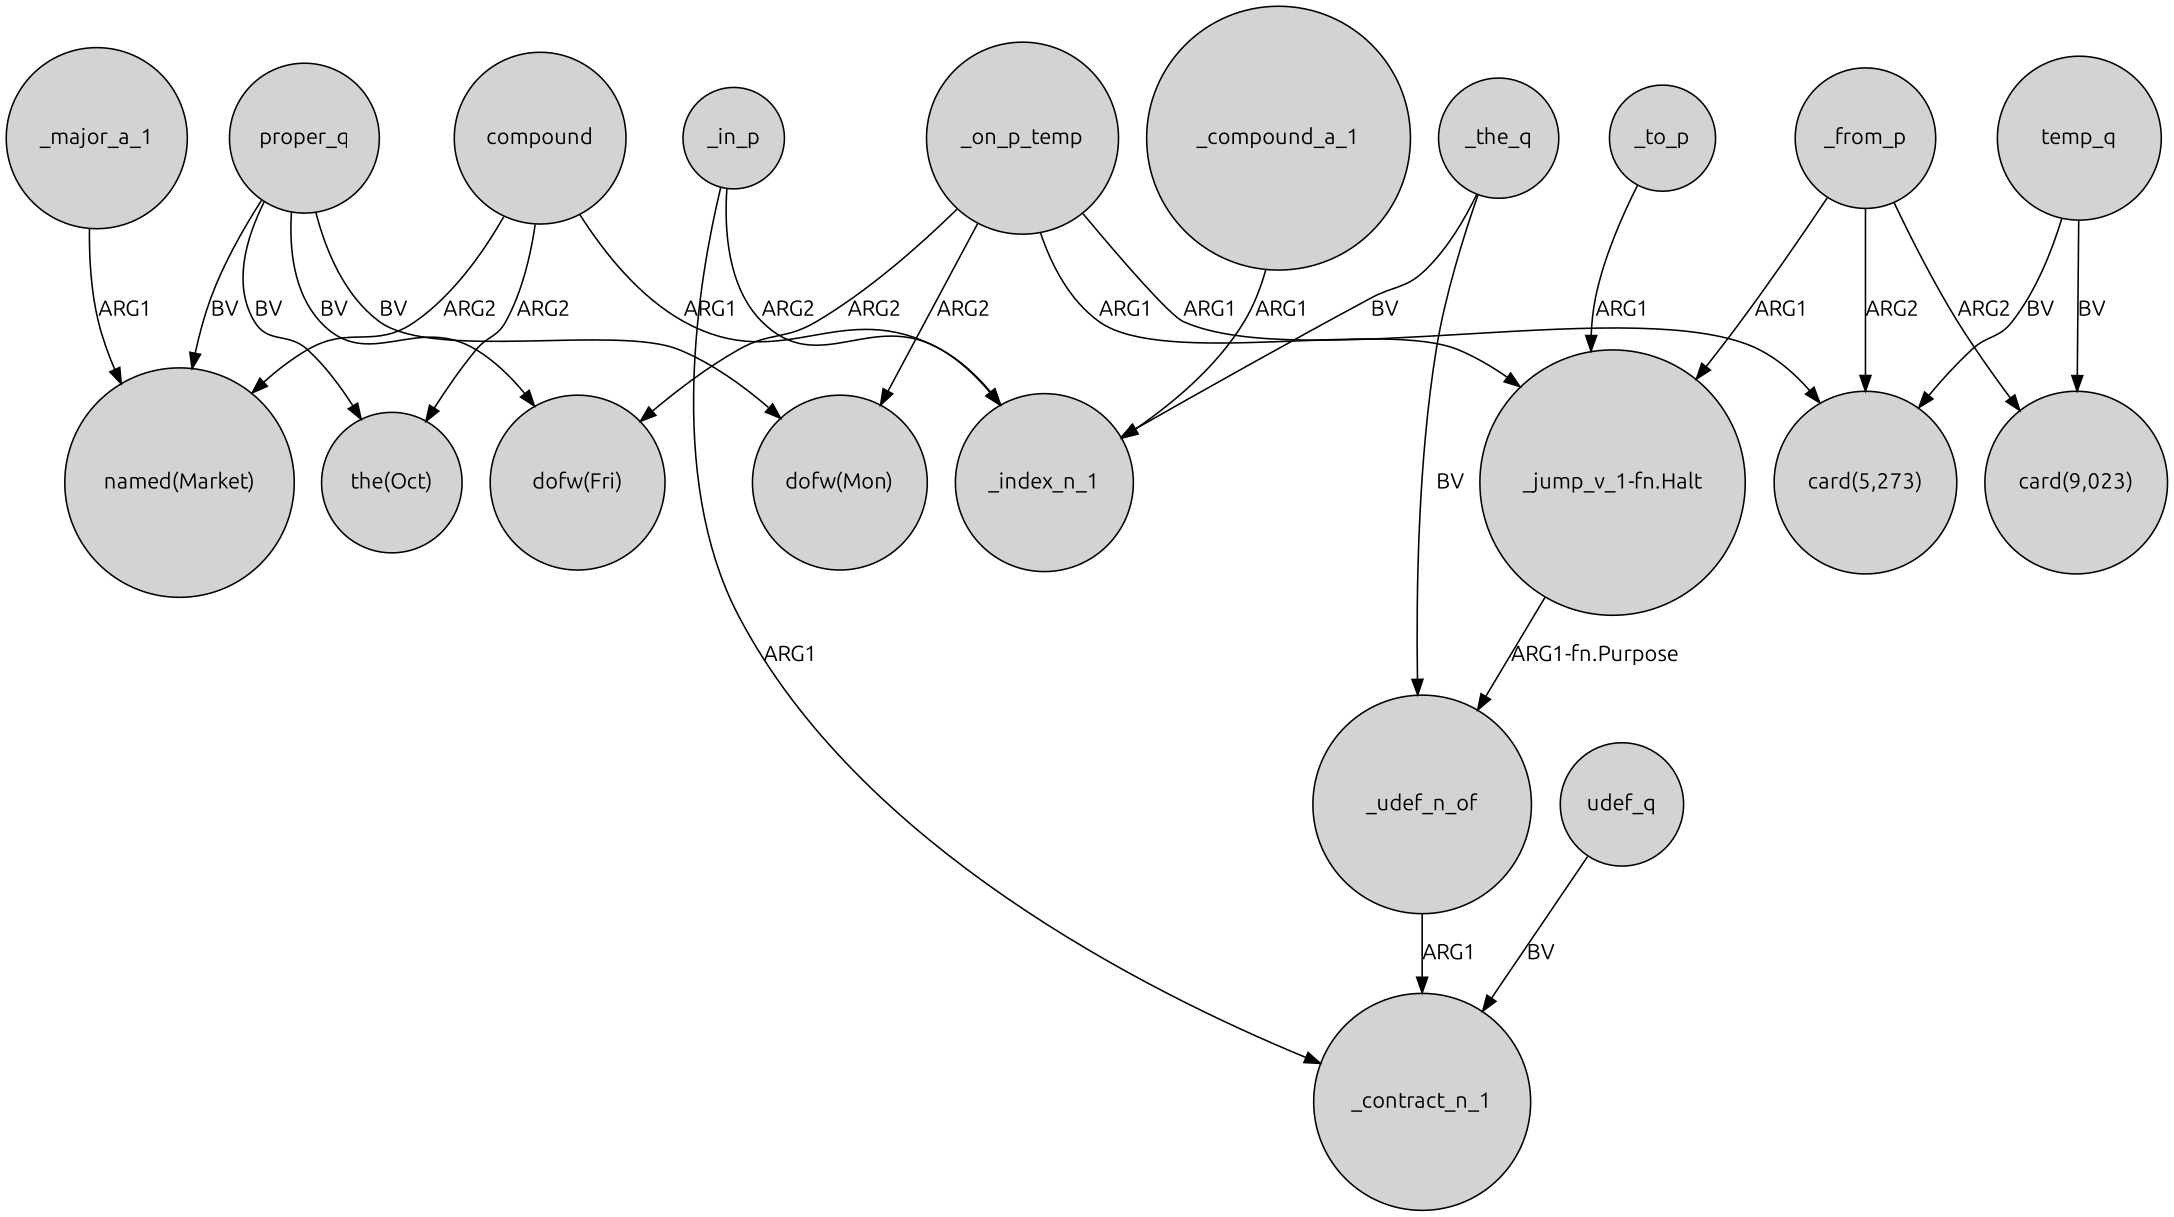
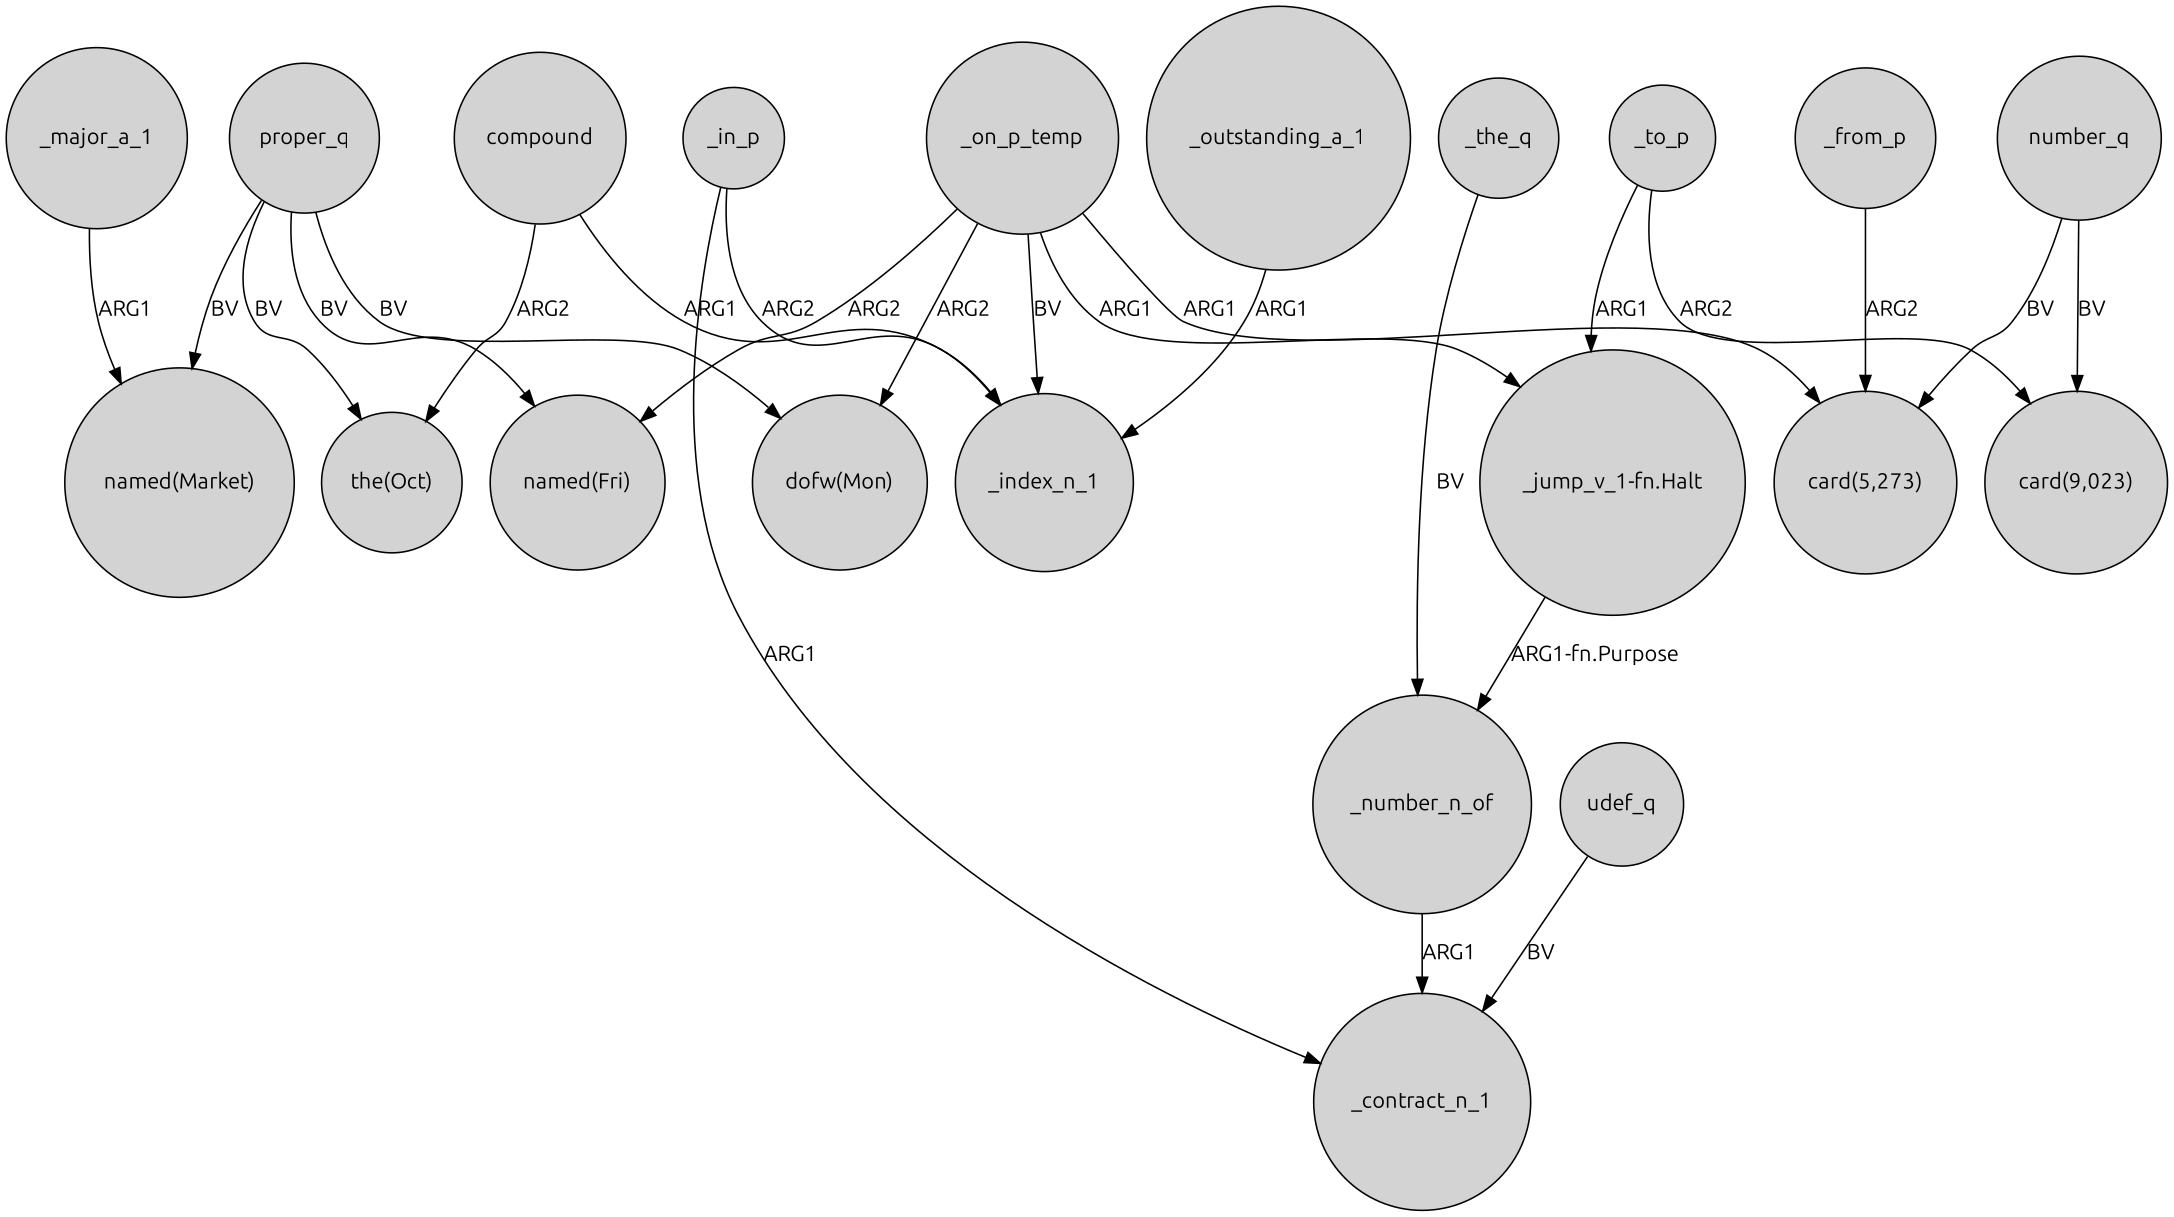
(1279, 138) -> (1279, 138)
(2079, 138) -> (2079, 138)
(1769, 283) -> none
(1947, 303) -> (1787, 342)
(416, 321) -> none
(1320, 325) -> (1032, 306)
(578, 483) -> (578, 483)
(1422, 804) -> (1422, 804)
